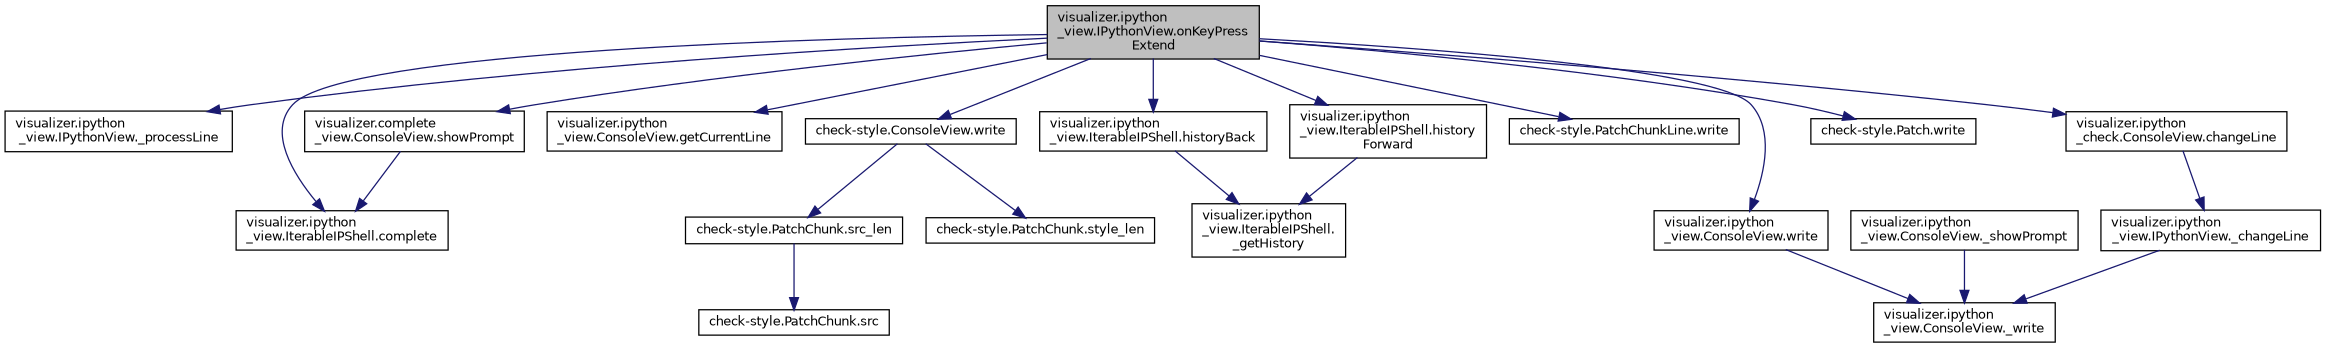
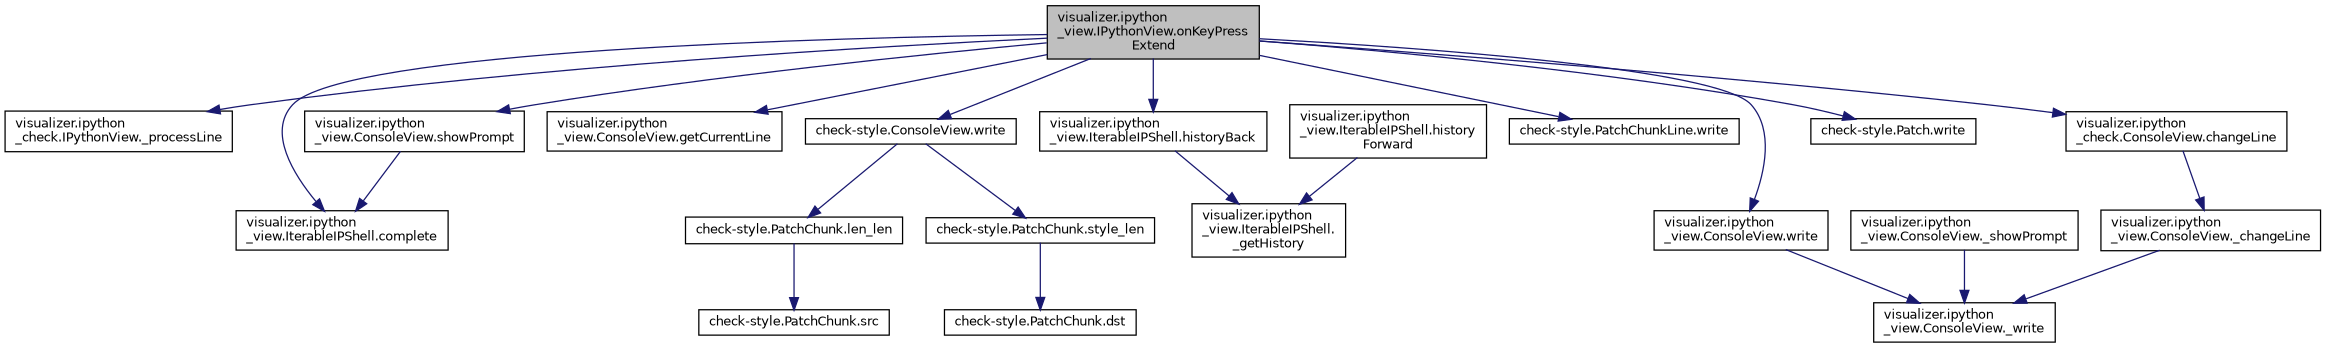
(1265, 80) -> none
(119, 131) -> (119, 131)
(414, 131) -> (414, 131)
(794, 230) -> (794, 230)
(2211, 230) -> (2211, 230)
none -> (1040, 322)
